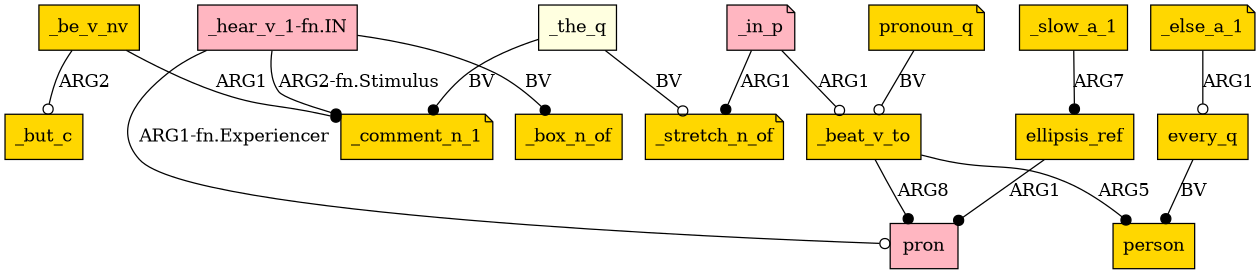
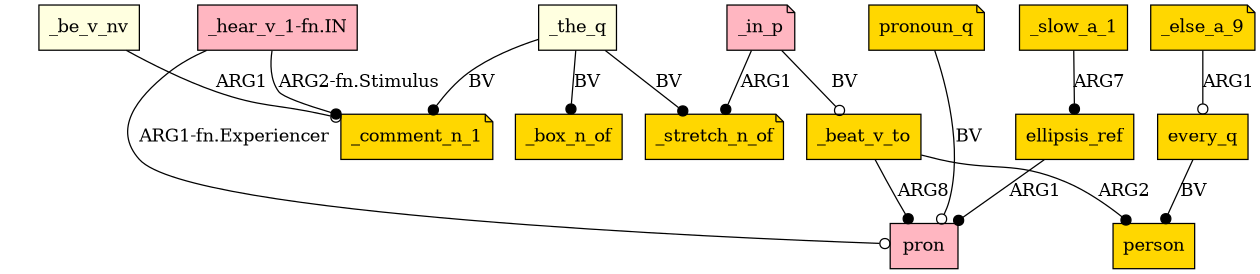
(89, 28) -> (89, 28)
(1203, 28) -> (1203, 28)
(455, 57) -> (574, 77)
(898, 78) -> (953, 132)
(642, 79) -> (642, 79)
(844, 82) -> (844, 82)
(225, 95) -> (225, 95)
(44, 137) -> none
(1124, 191) -> (1124, 191)
